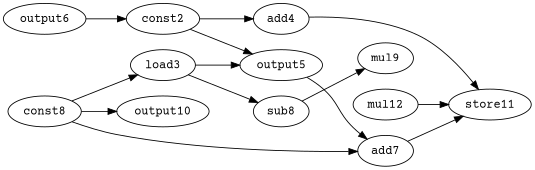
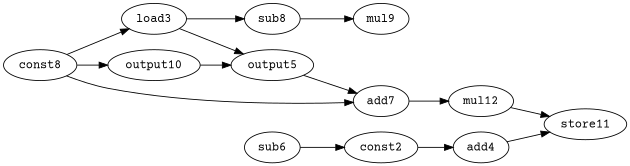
(45, 19) -> (272, 147)
(217, 40) -> (211, 65)
(431, 131) -> (425, 101)
